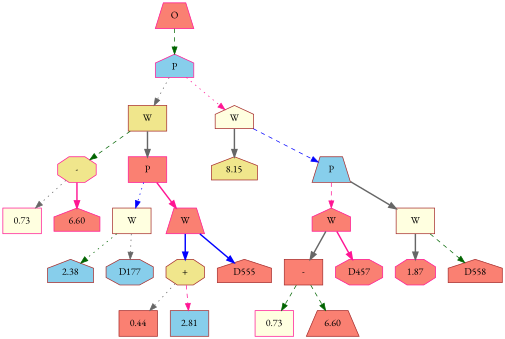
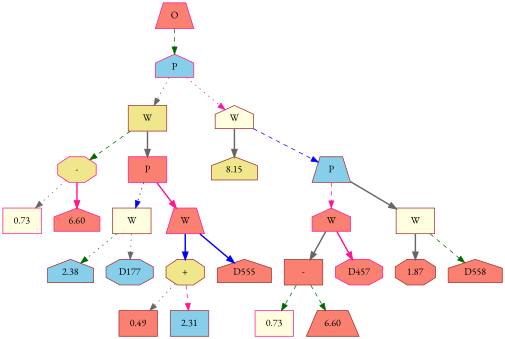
(415, 272) -> (415, 272)
(138, 323) -> (138, 323)
(190, 323) -> (190, 323)
